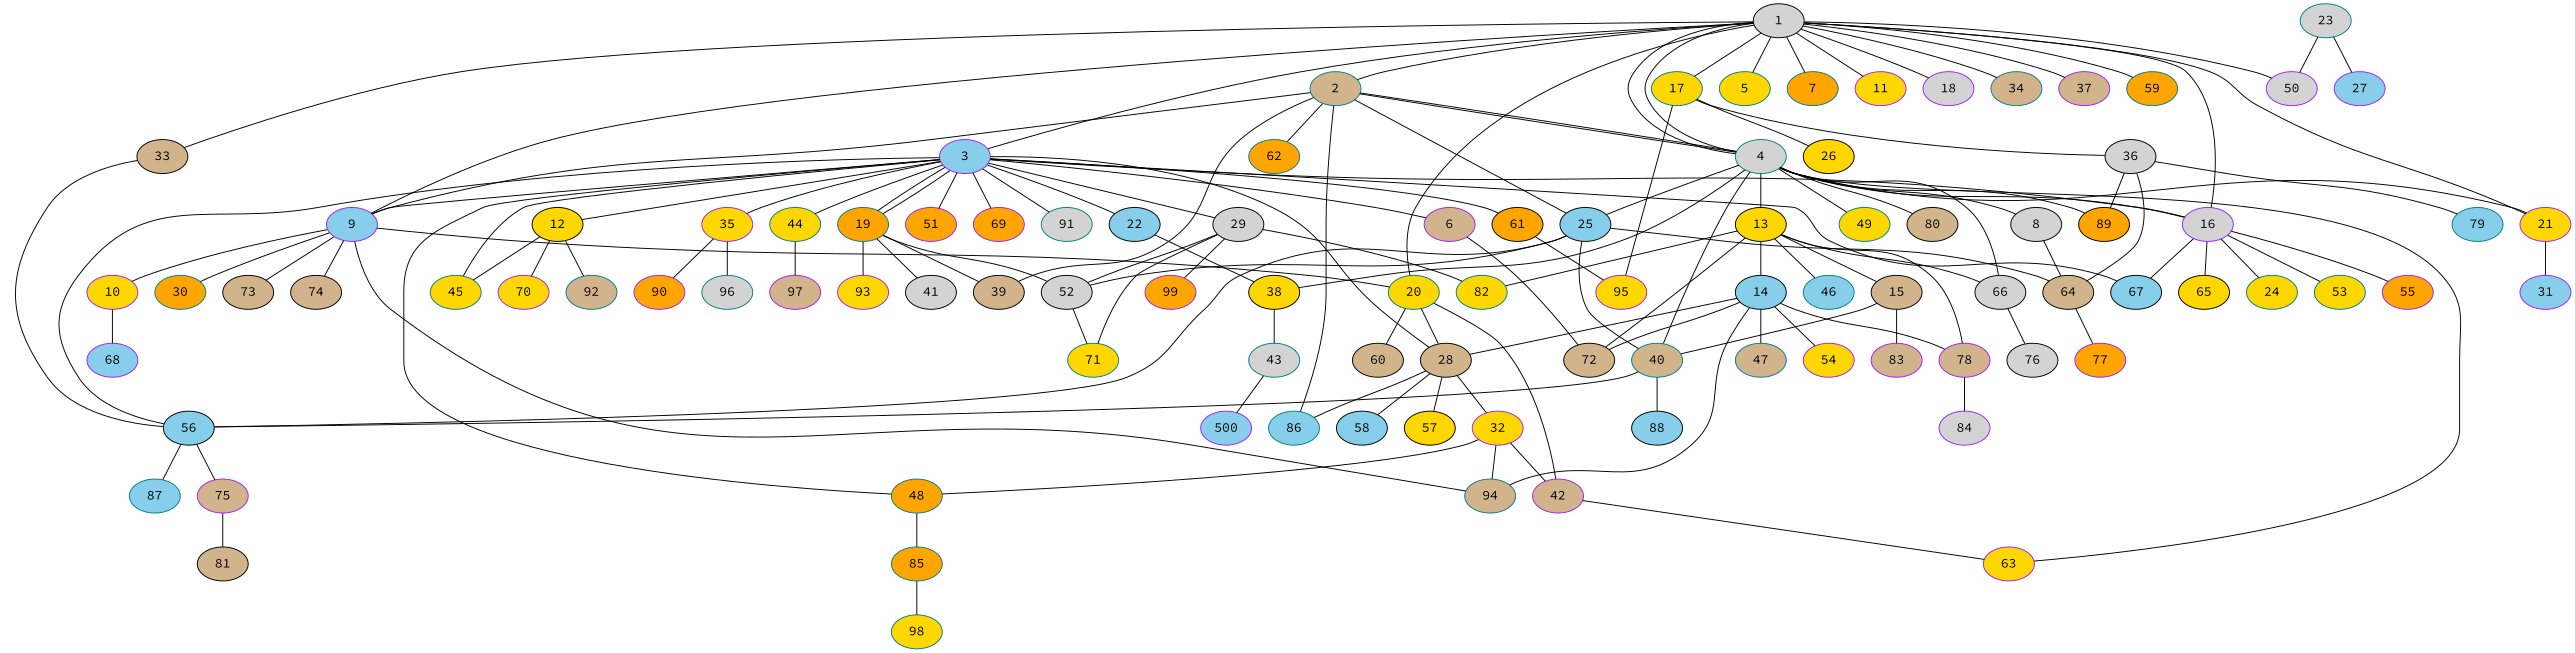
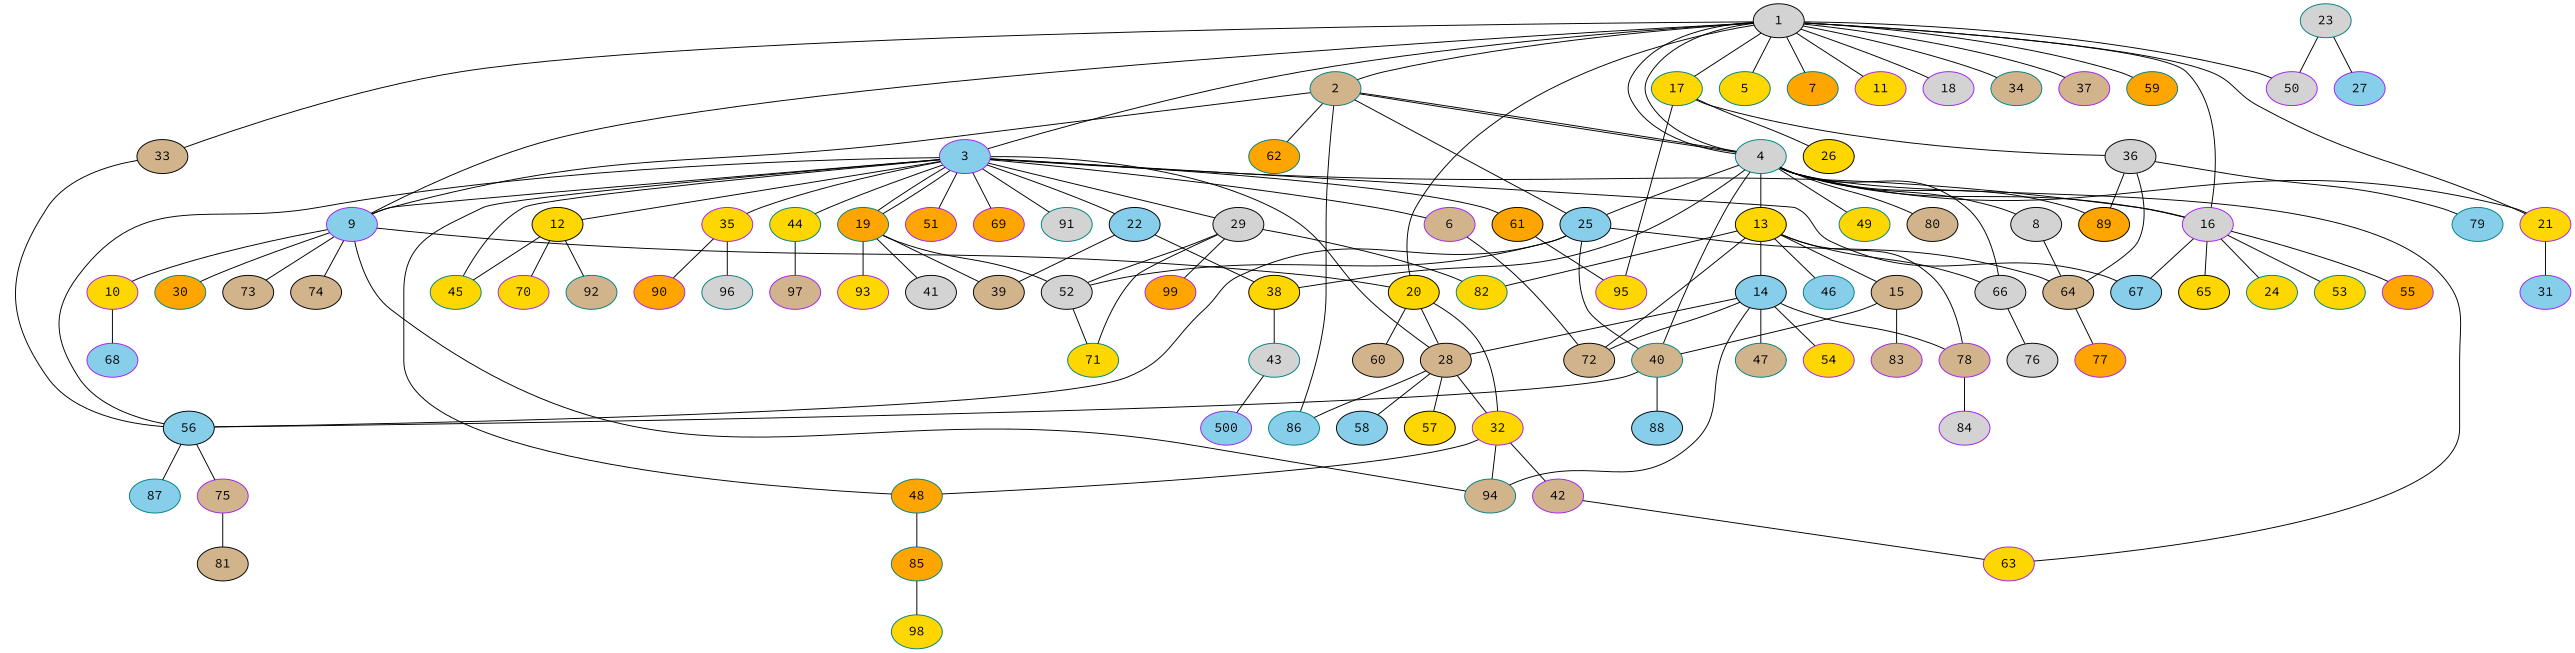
(1188, 223) -> (1079, 253)
(1414, 292) -> (1414, 292)
(1520, 372) -> (1480, 344)
